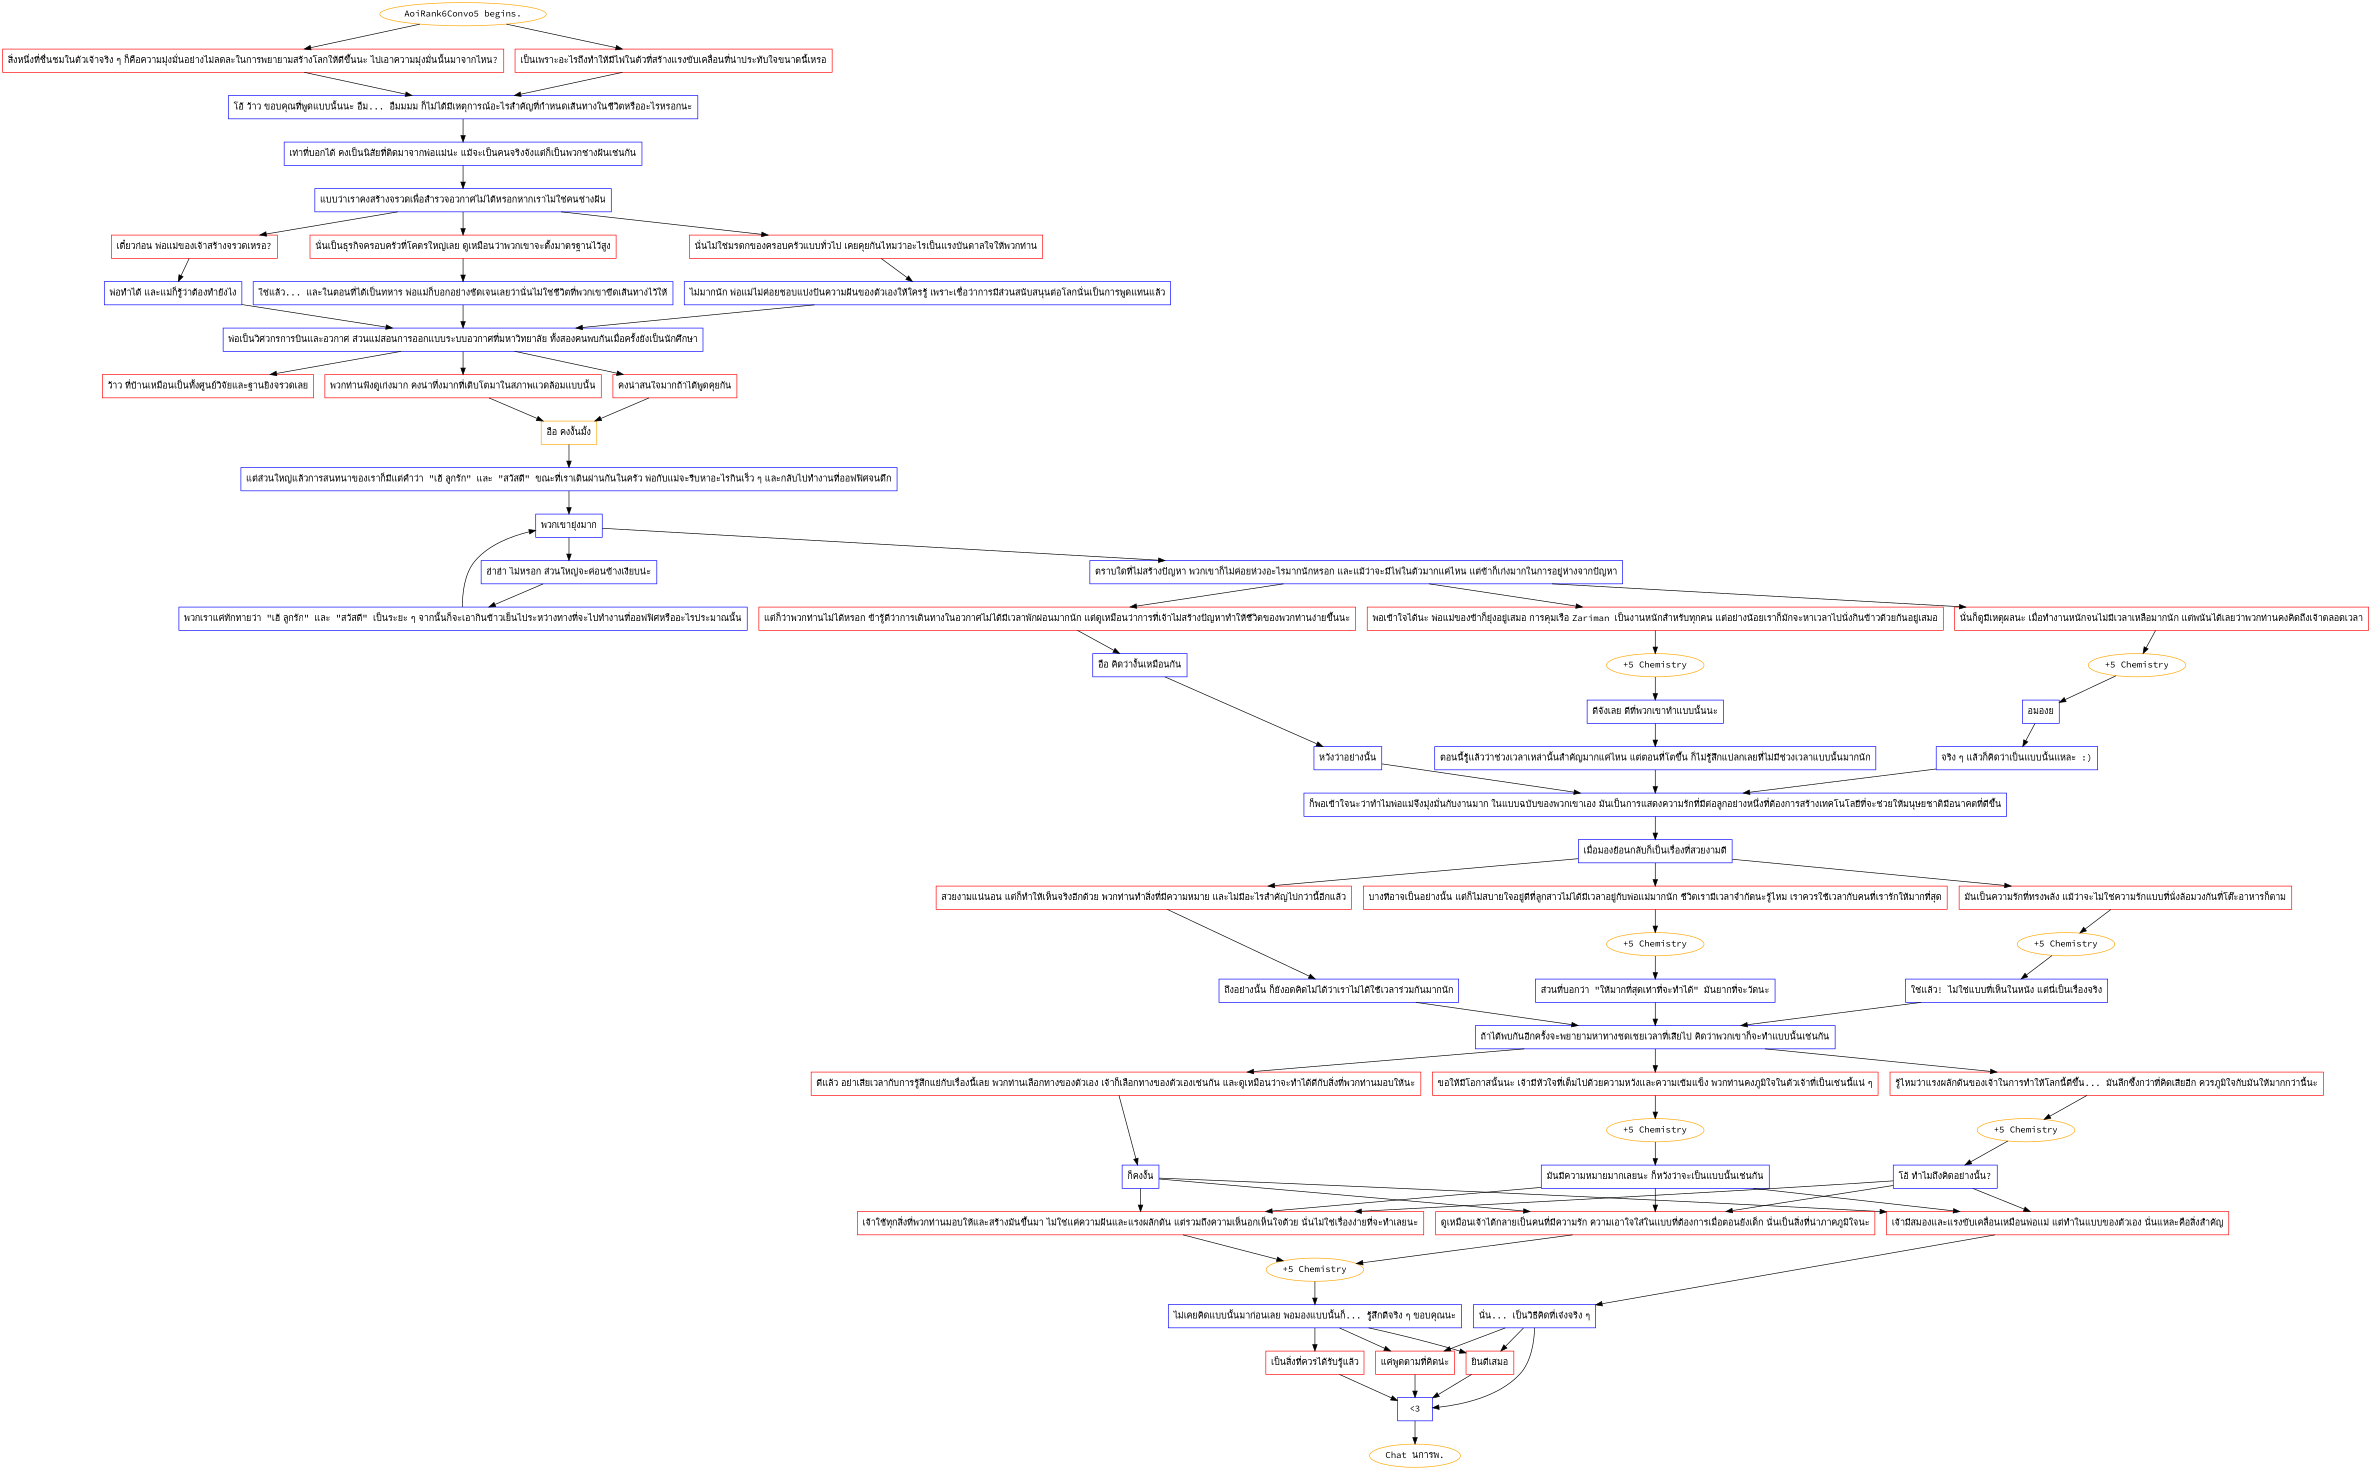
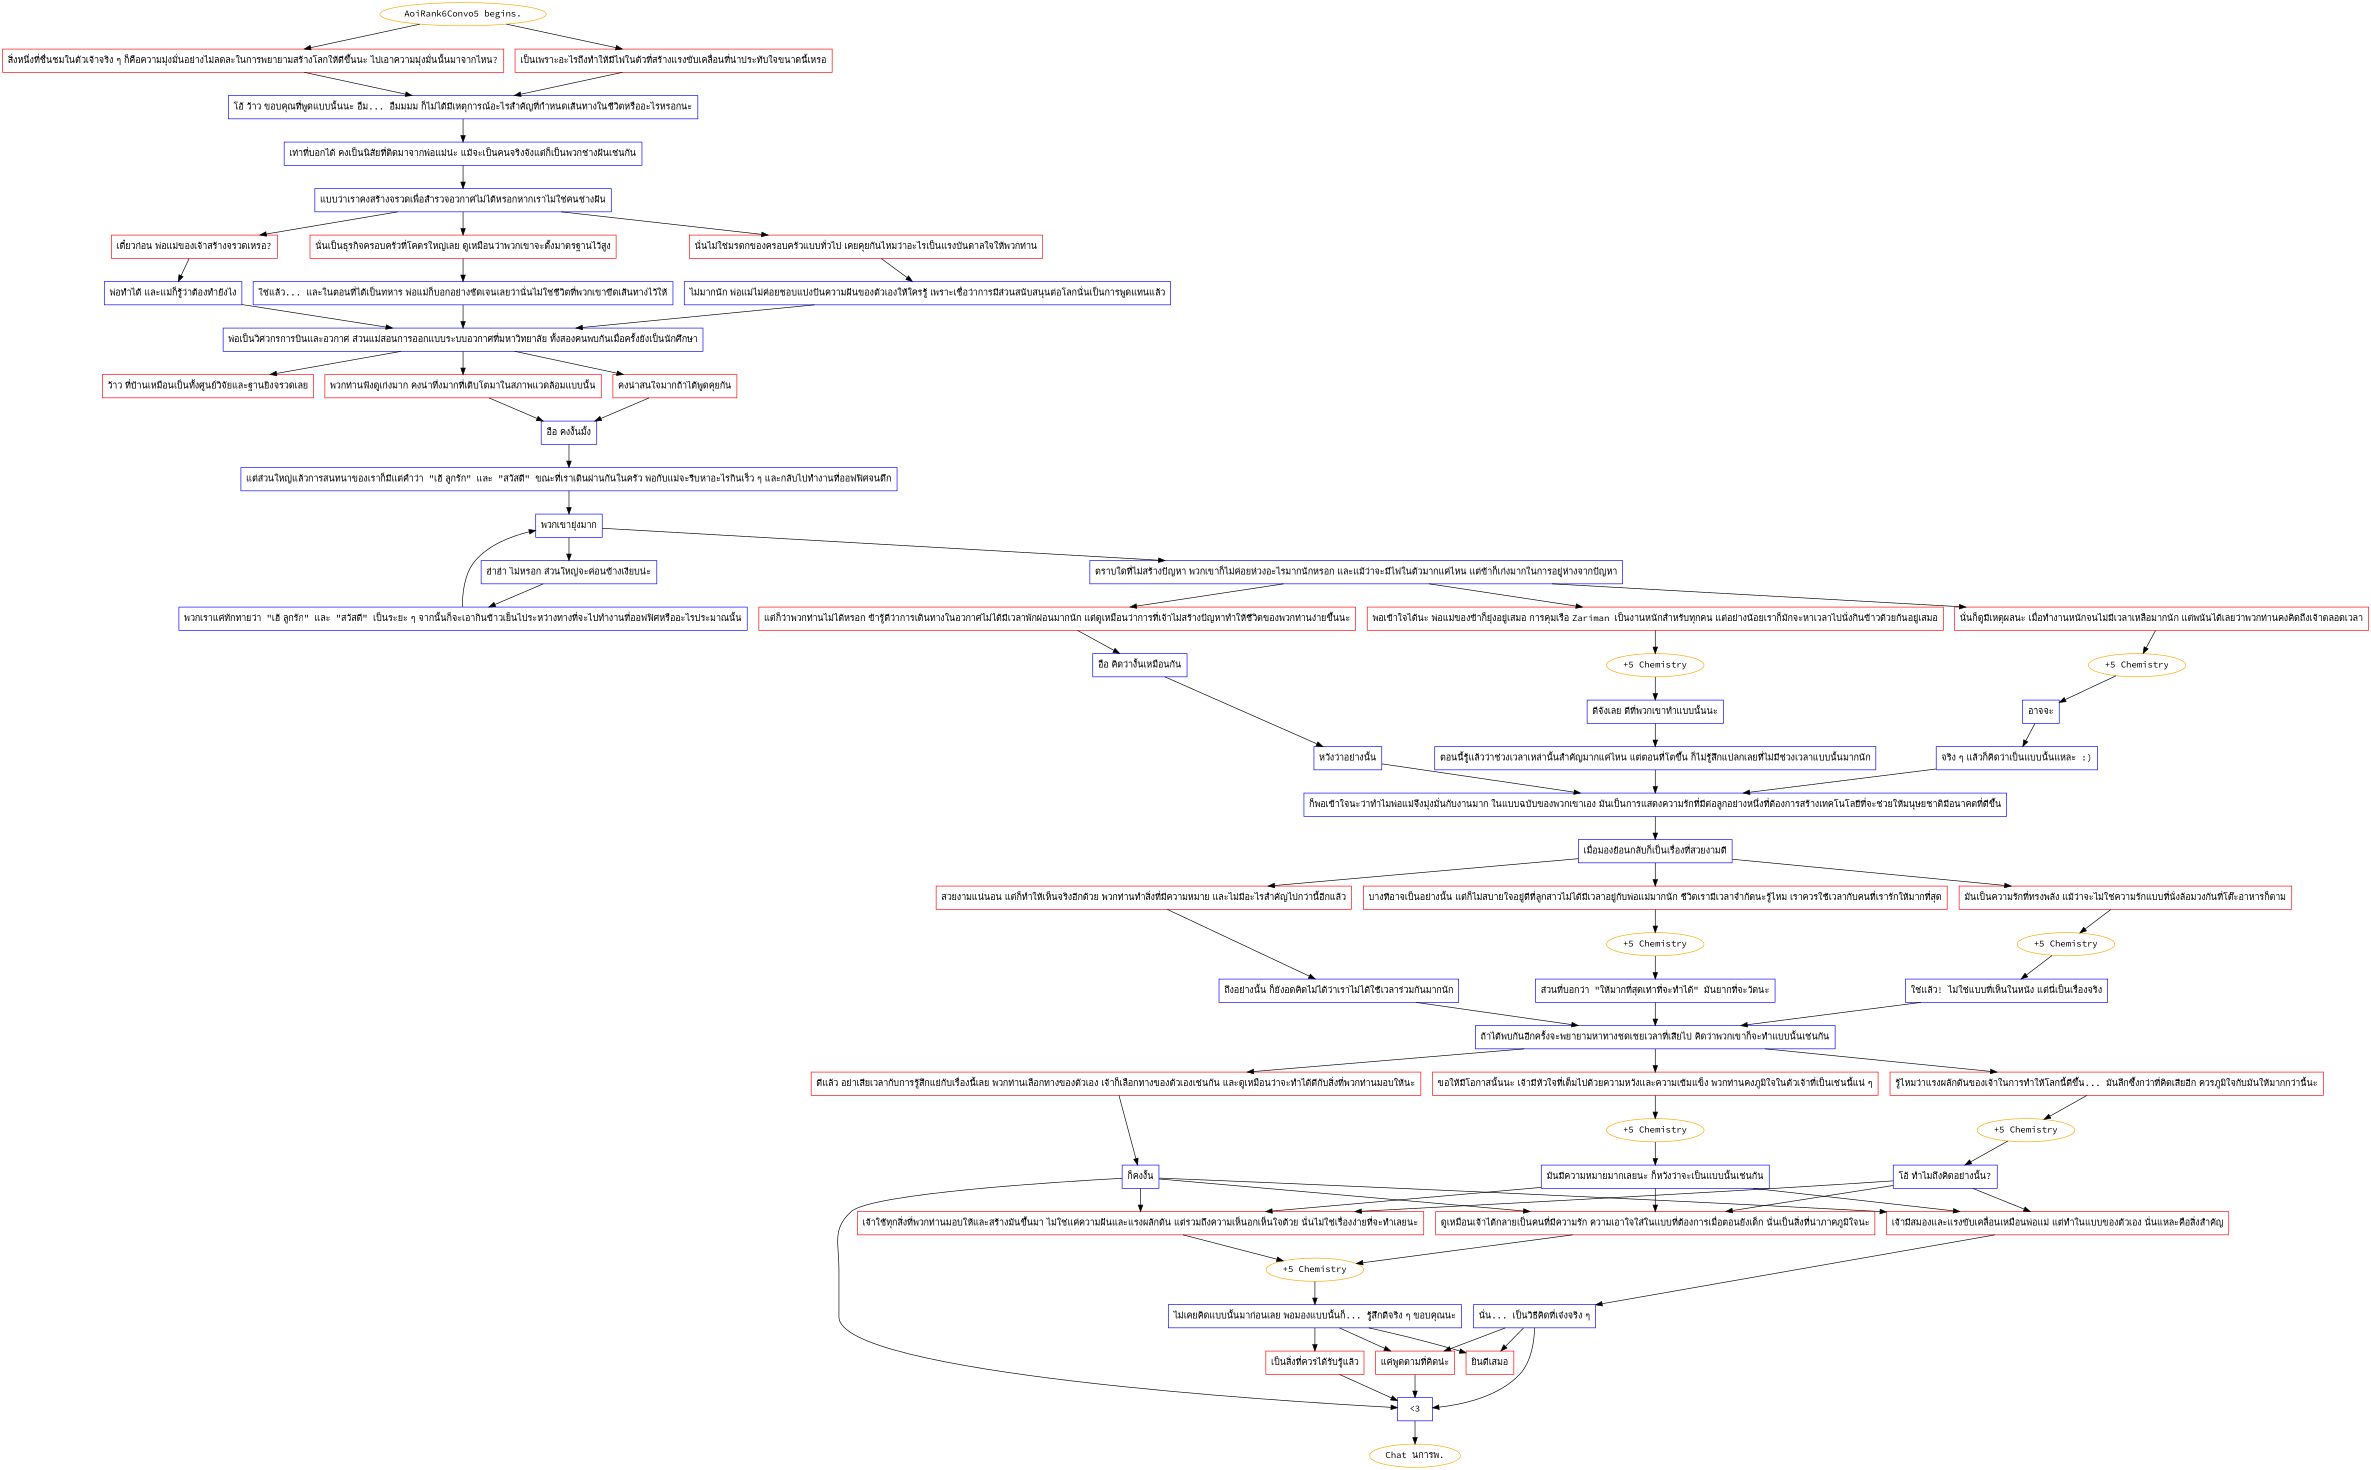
(569, 433) -> (569, 433)
(2041, 712) -> (2041, 712)
(1455, 1384) -> (919, 1356)
